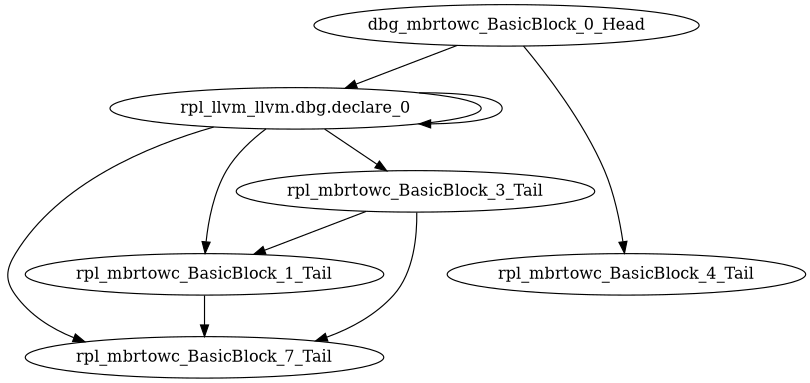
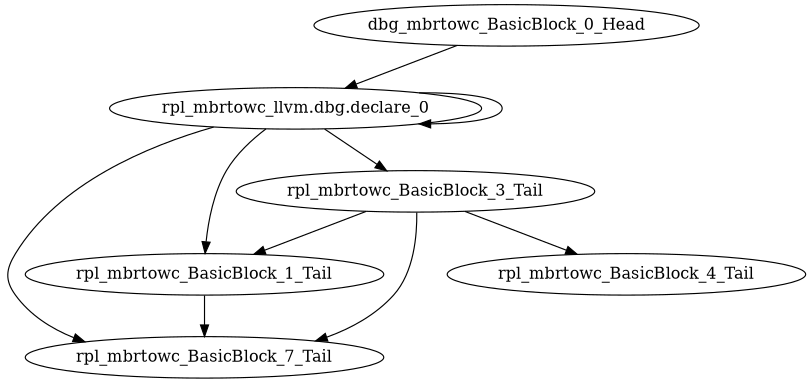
(296, 108) -> (296, 108)
(588, 137) -> (516, 231)
